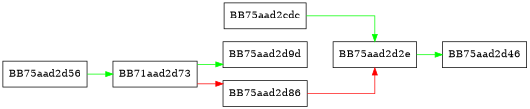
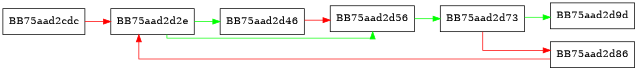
(350, 16) -> (94, 22)
none -> (314, 20)
none -> (268, 38)
(155, 74) -> (482, 19)
